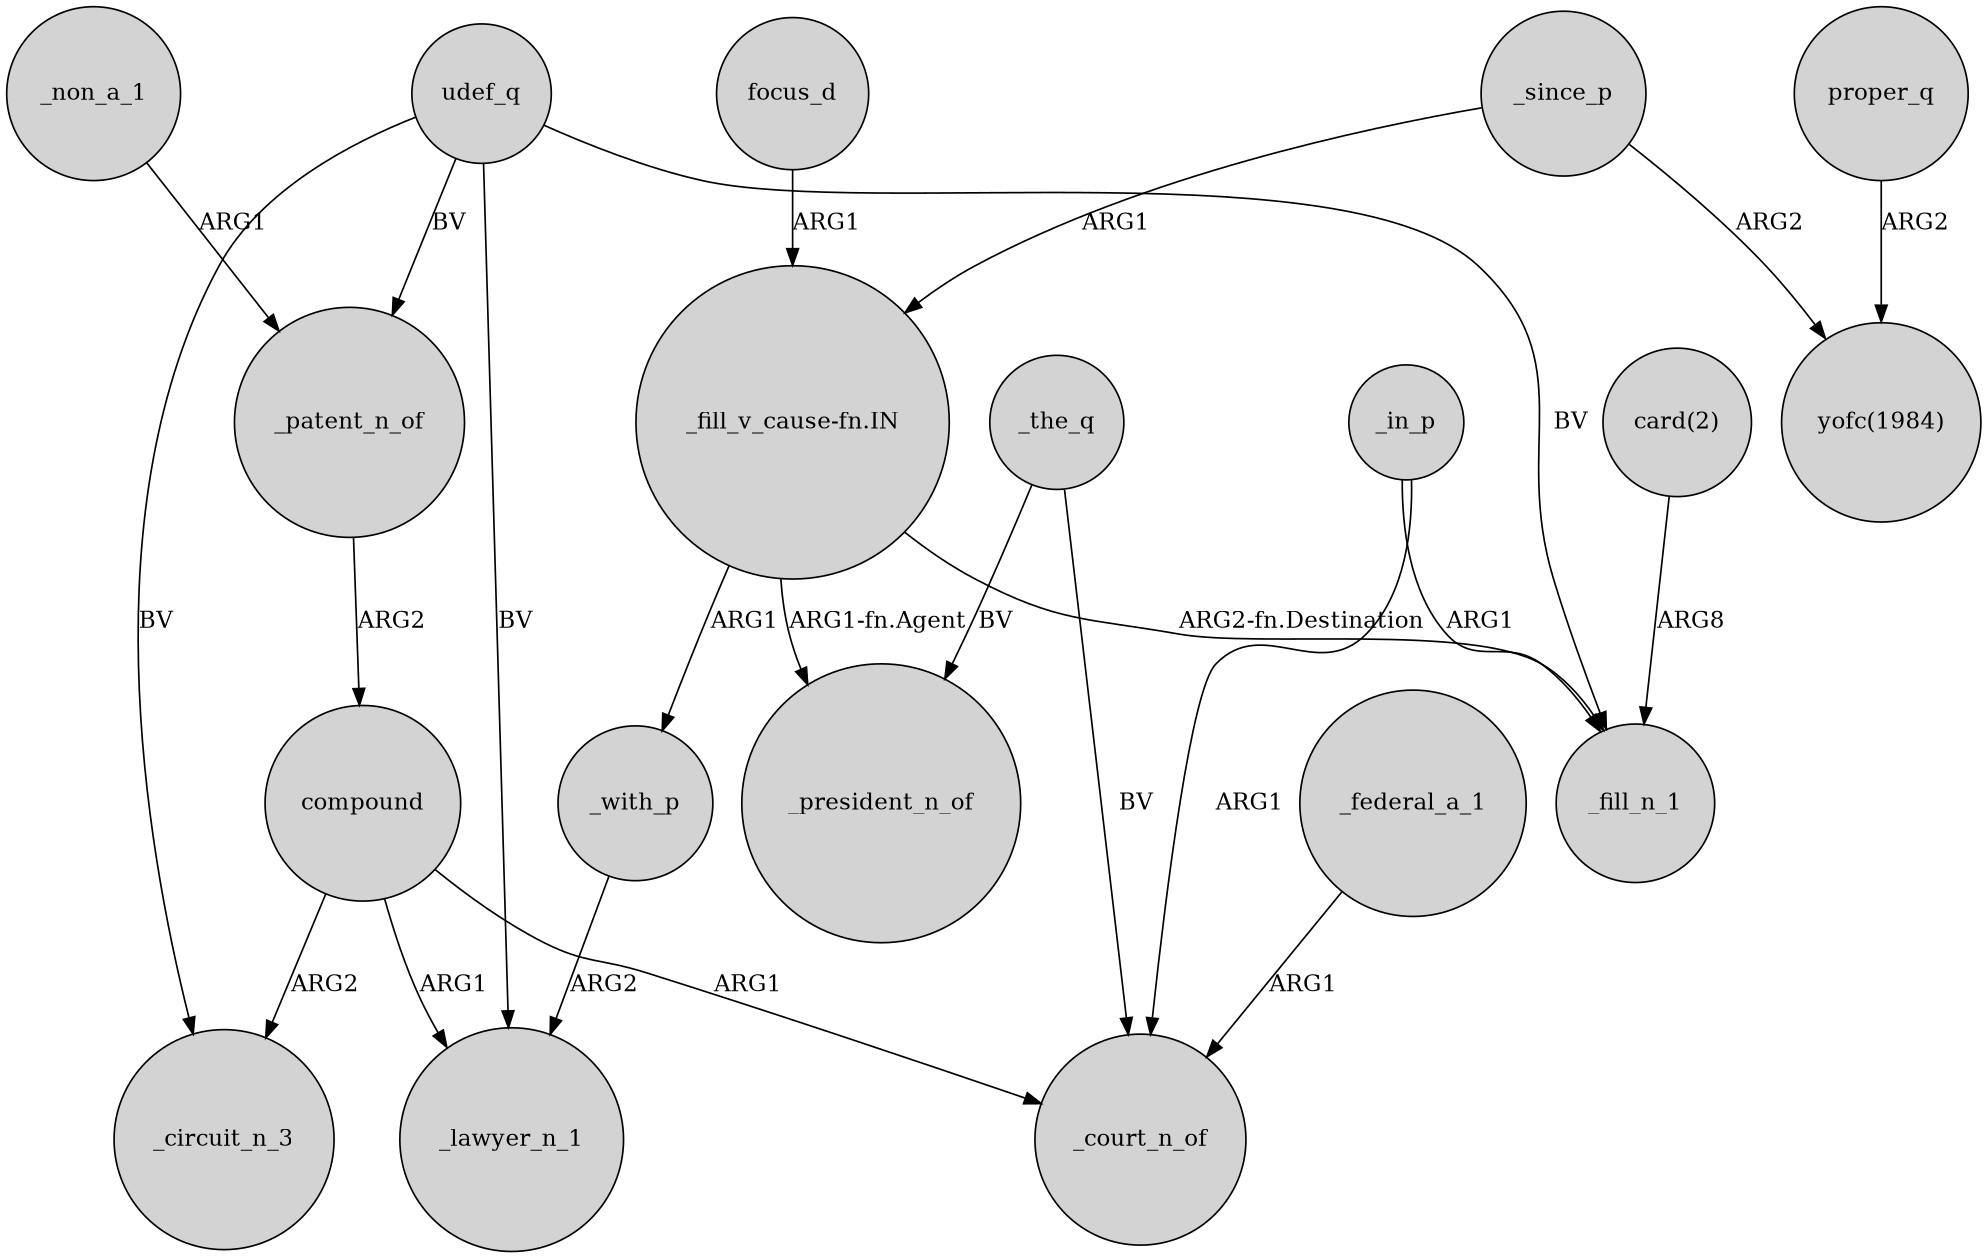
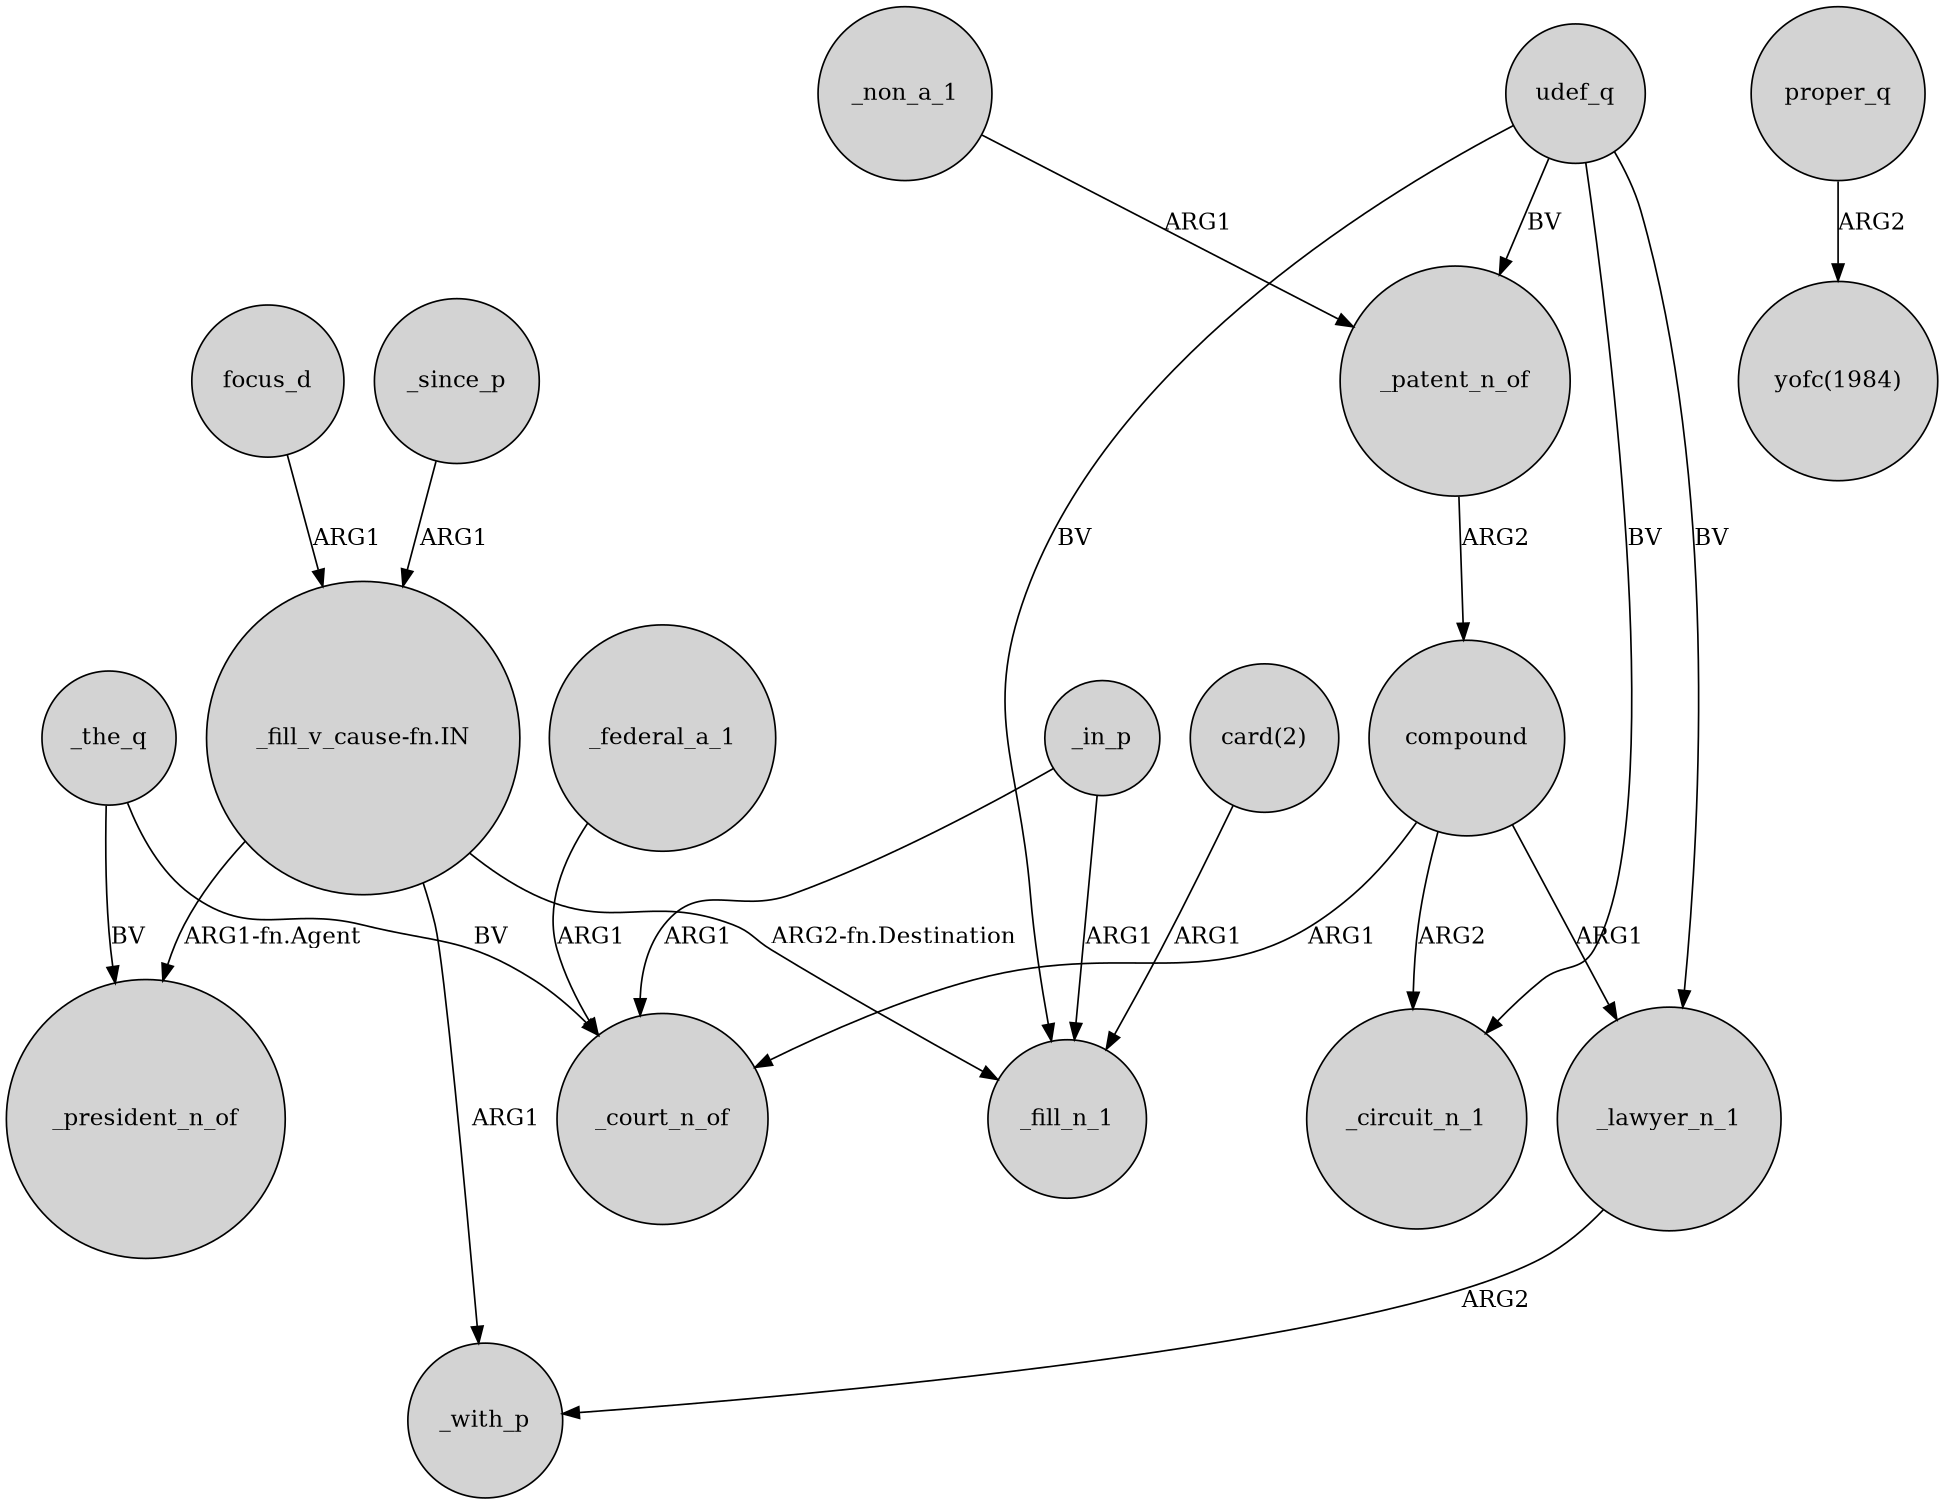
(1728, 228) -> none
(1691, 622) -> (1208, 937)
(584, 944) -> (1105, 1359)
(224, 1140) -> (1417, 1119)
